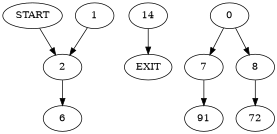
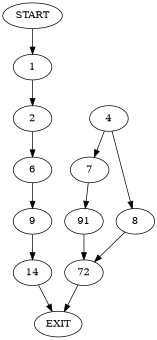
(230, 16) -> (109, 119)
(46, 39) -> (33, 38)
none -> (33, 221)
none -> (84, 244)
none -> (73, 295)
